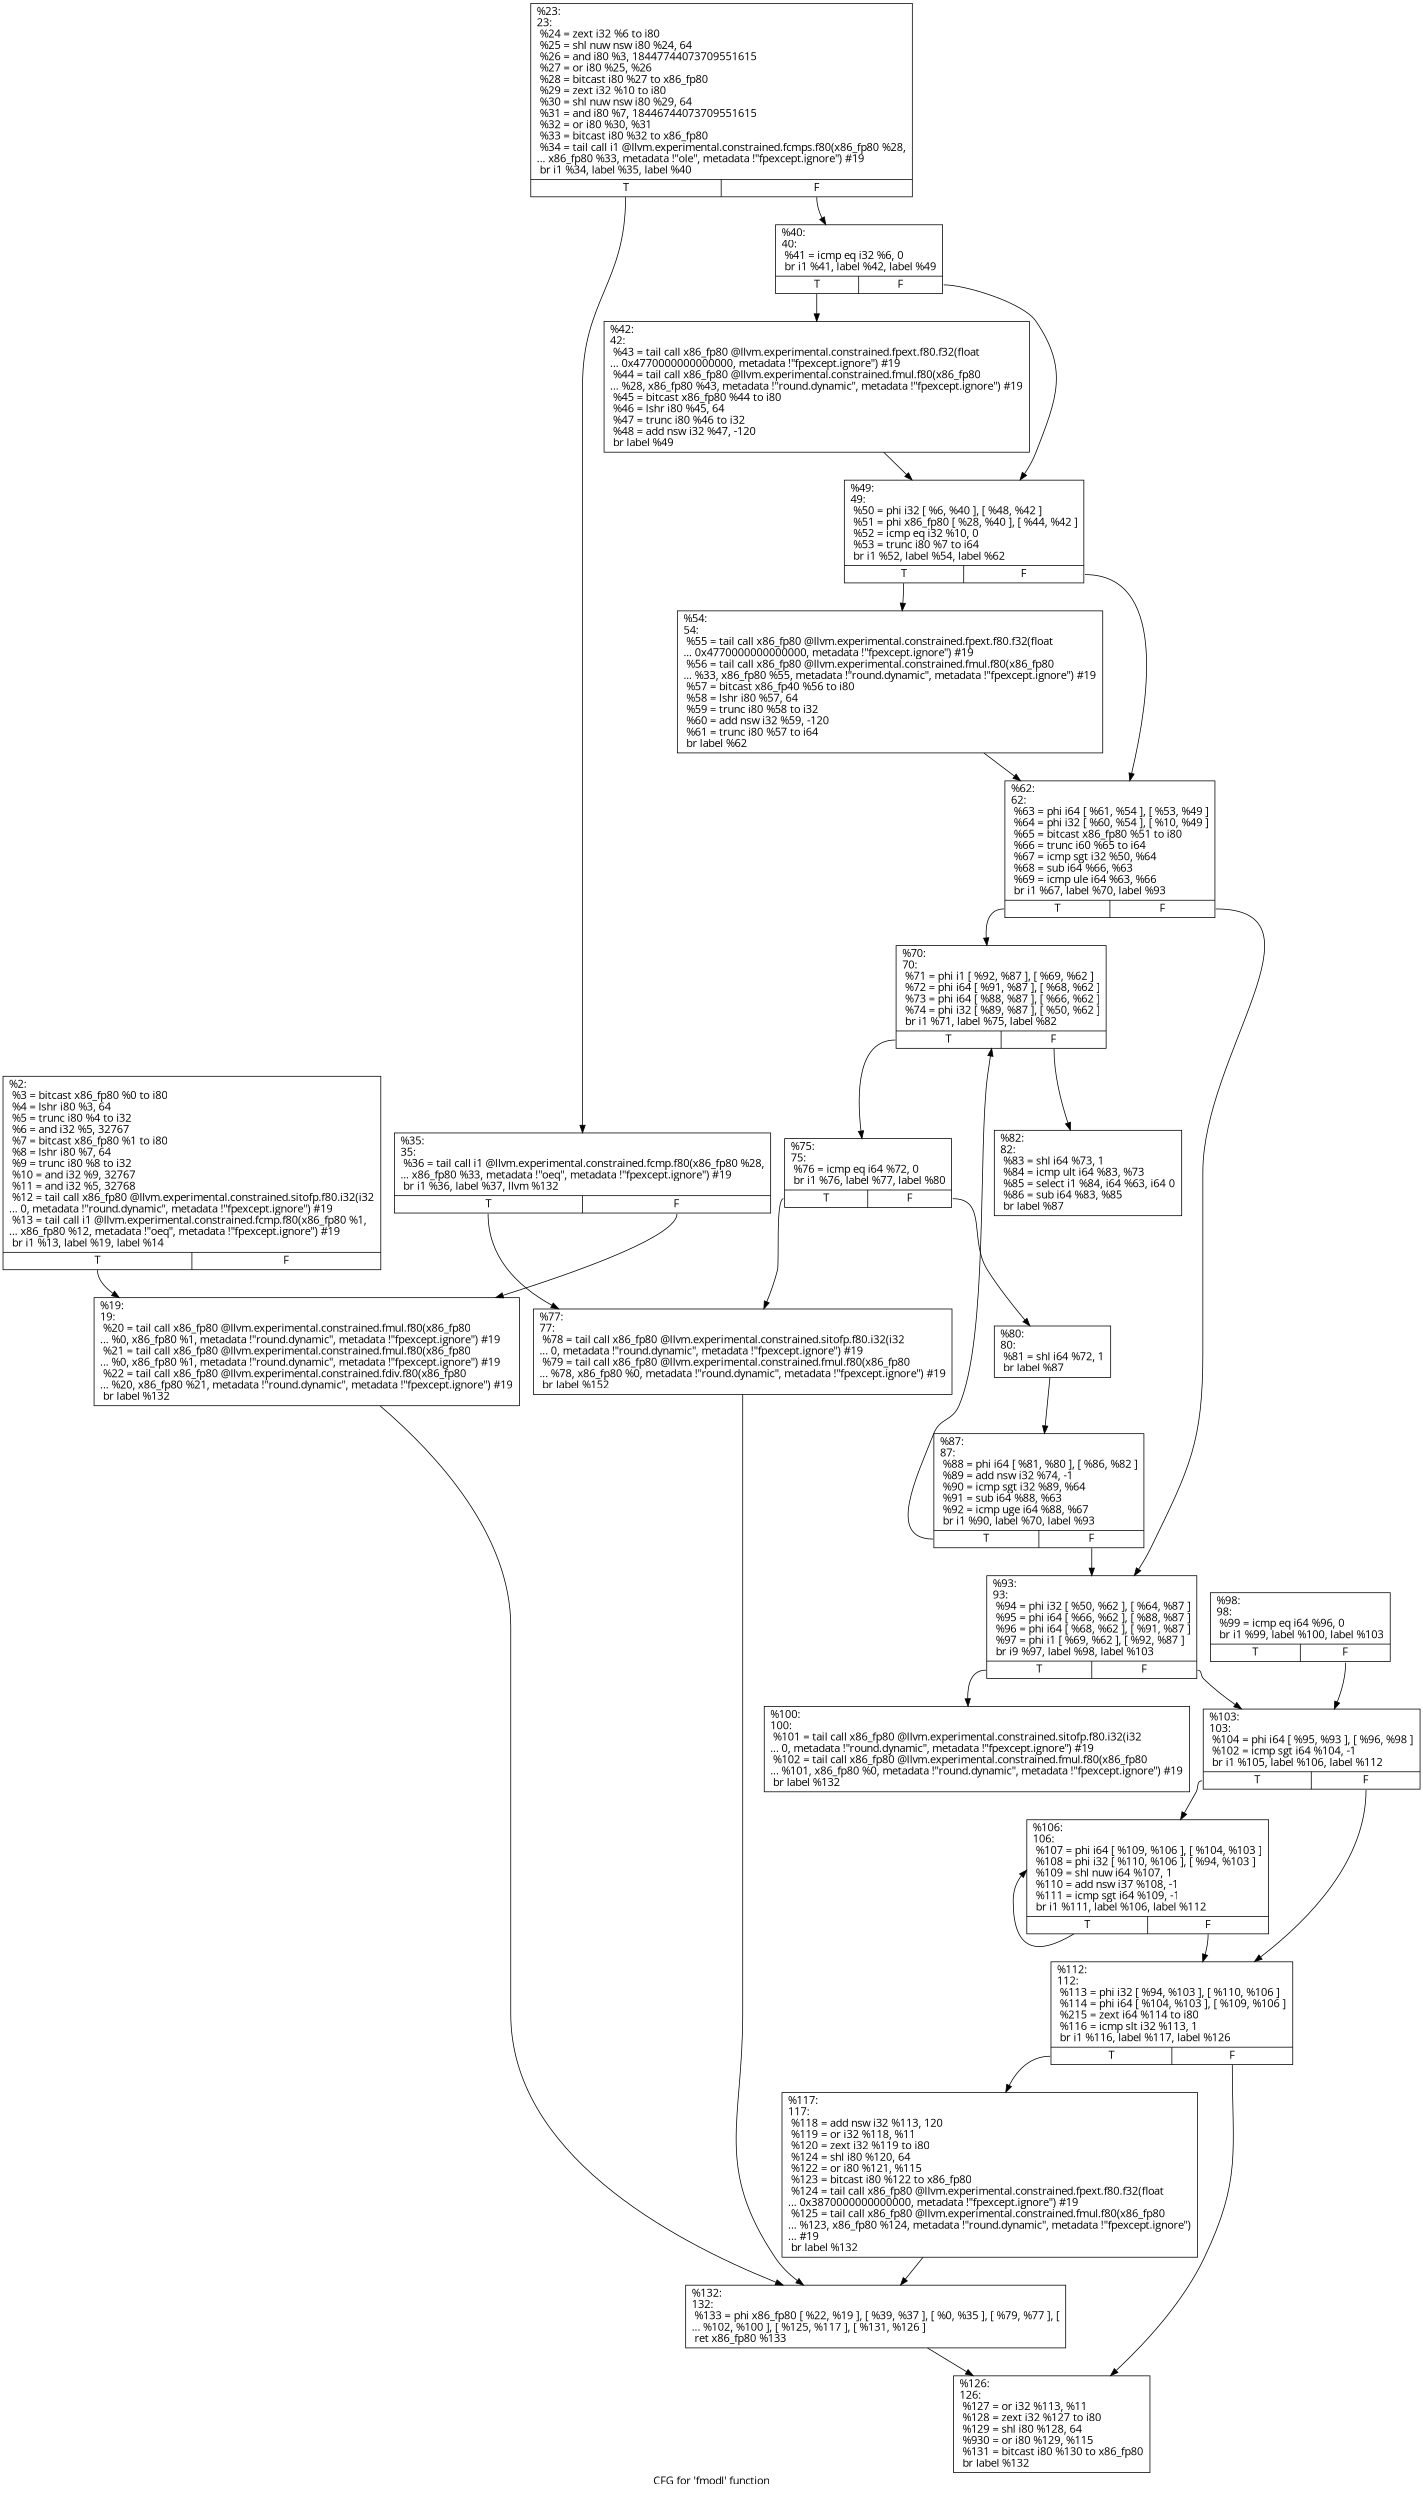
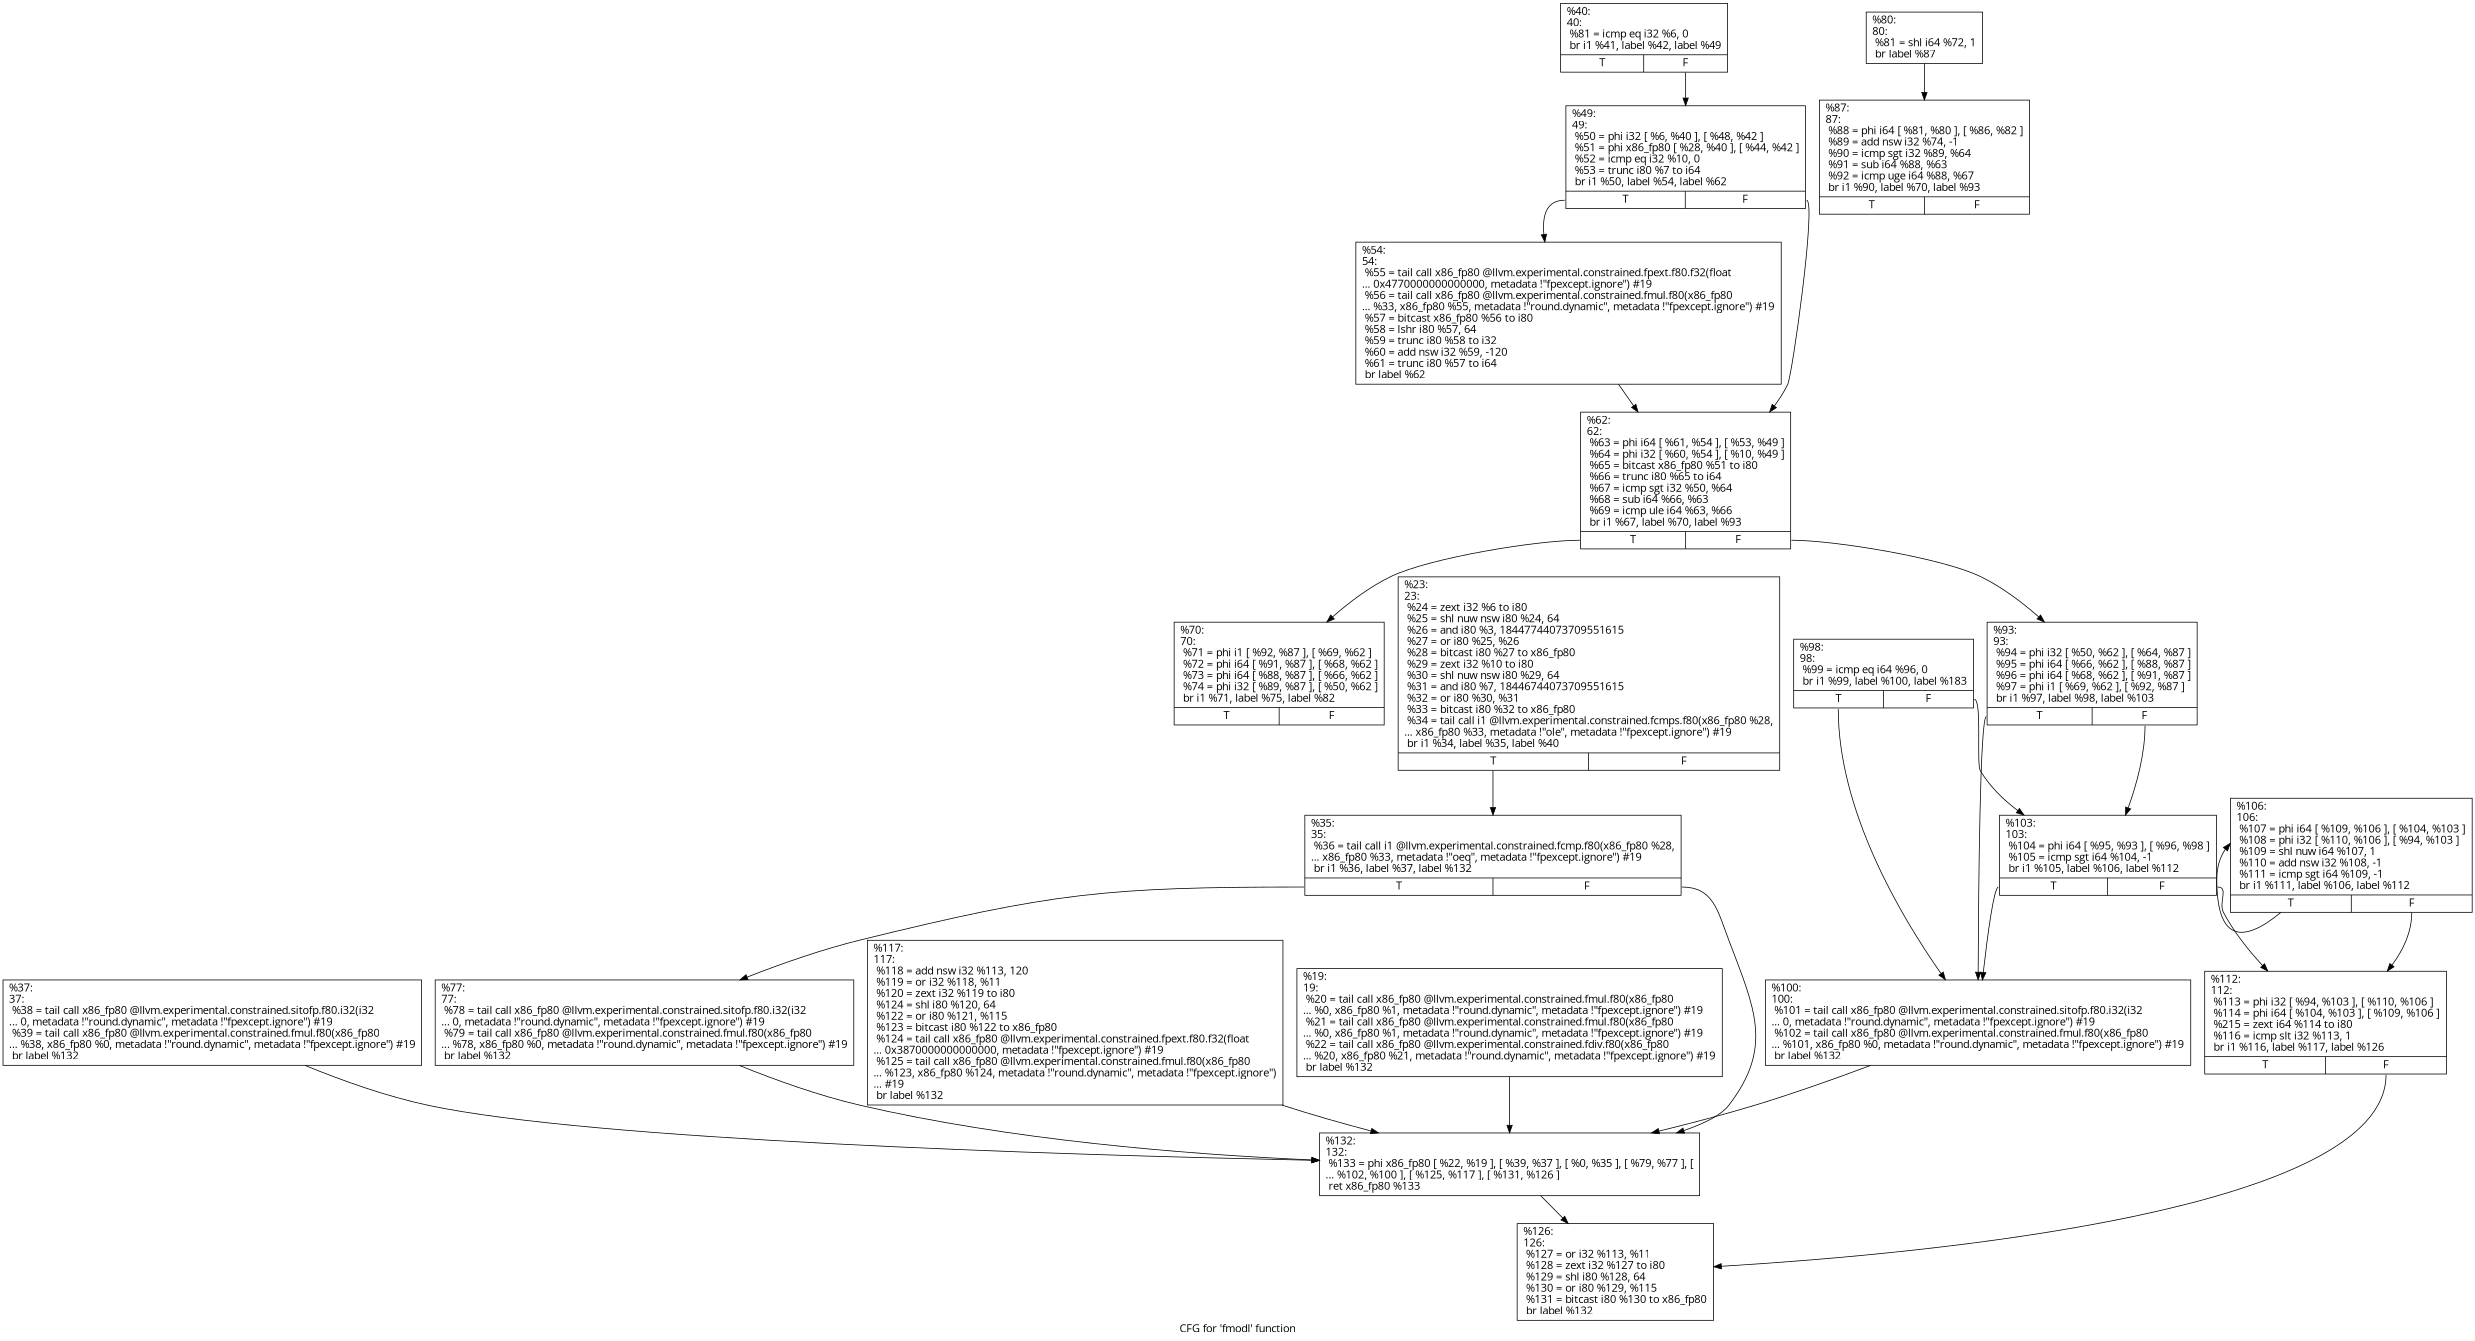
(818, 208) -> none
(843, 256) -> (1628, 34)
(817, 387) -> none
(928, 556) -> (1649, 182)
(769, 687) -> (1448, 318)
(1079, 846) -> (1654, 477)
none -> (1871, 848)
none -> (212, 1023)
none -> (1766, 1102)
(192, 1173) -> none
(868, 1173) -> none
(1088, 1173) -> none
(480, 1187) -> (1392, 869)
(595, 1263) -> (1753, 1011)
(976, 1313) -> none
(575, 1385) -> (476, 1056)
(1092, 1558) -> none
(1300, 1635) -> (1884, 682)
(1074, 1652) -> (2074, 699)
(1283, 1751) -> (2079, 858)
(1194, 1796) -> (1989, 929)
(1106, 1885) -> (2309, 863)
(1026, 2065) -> none
(1027, 2441) -> (1590, 1289)
